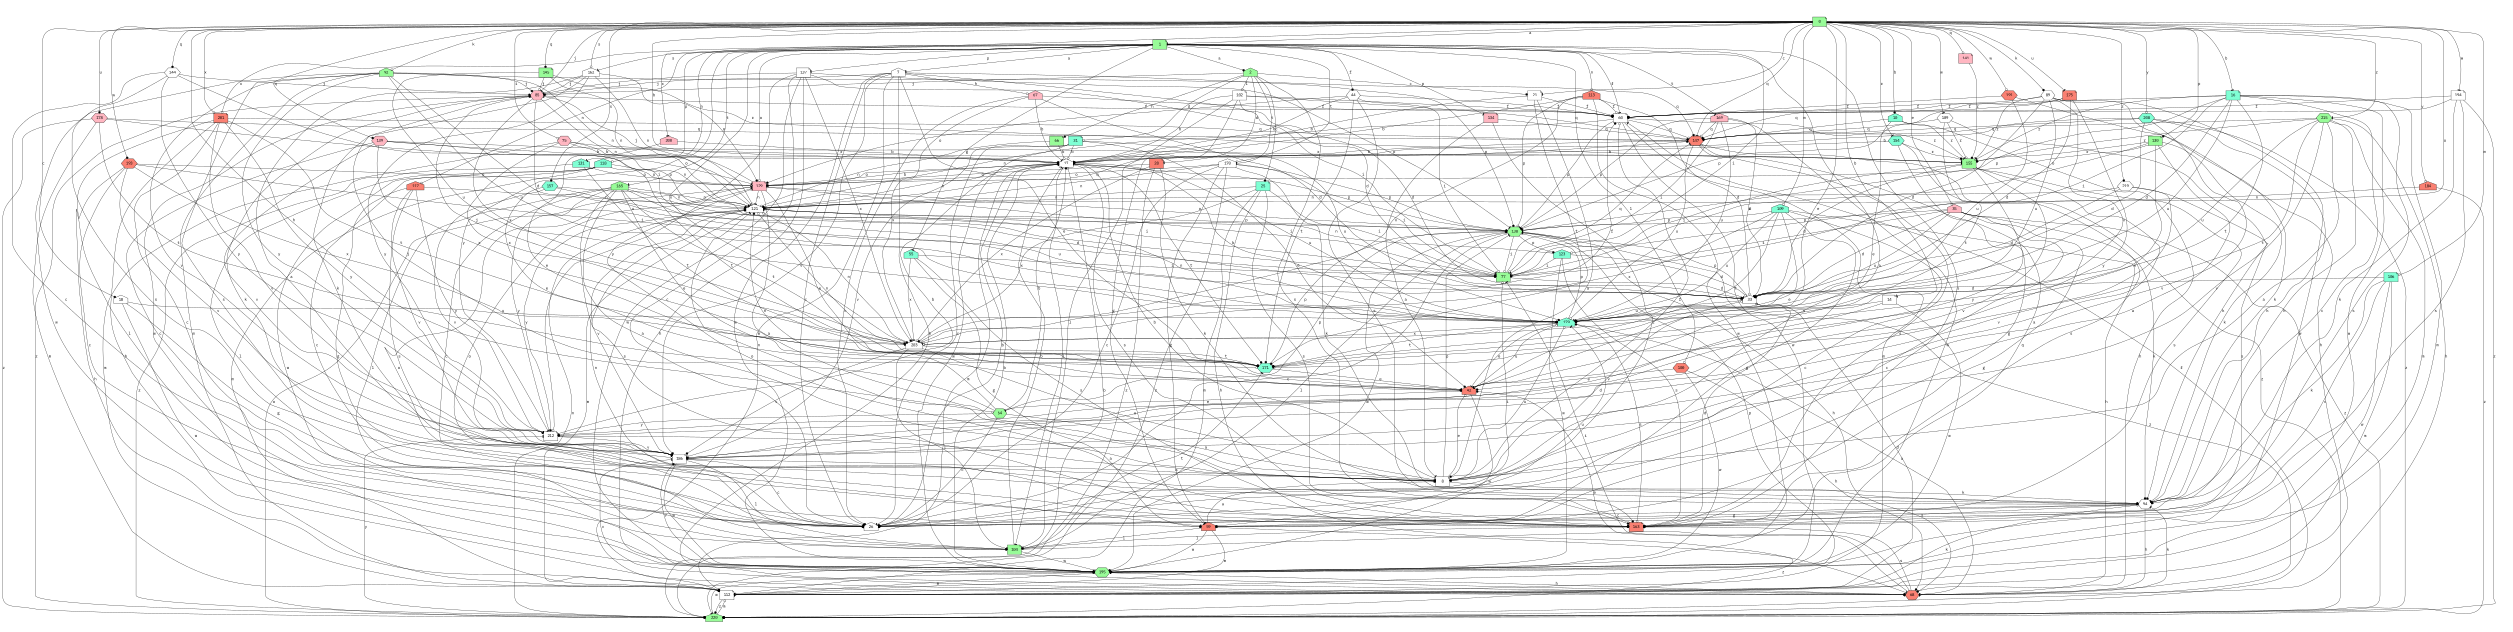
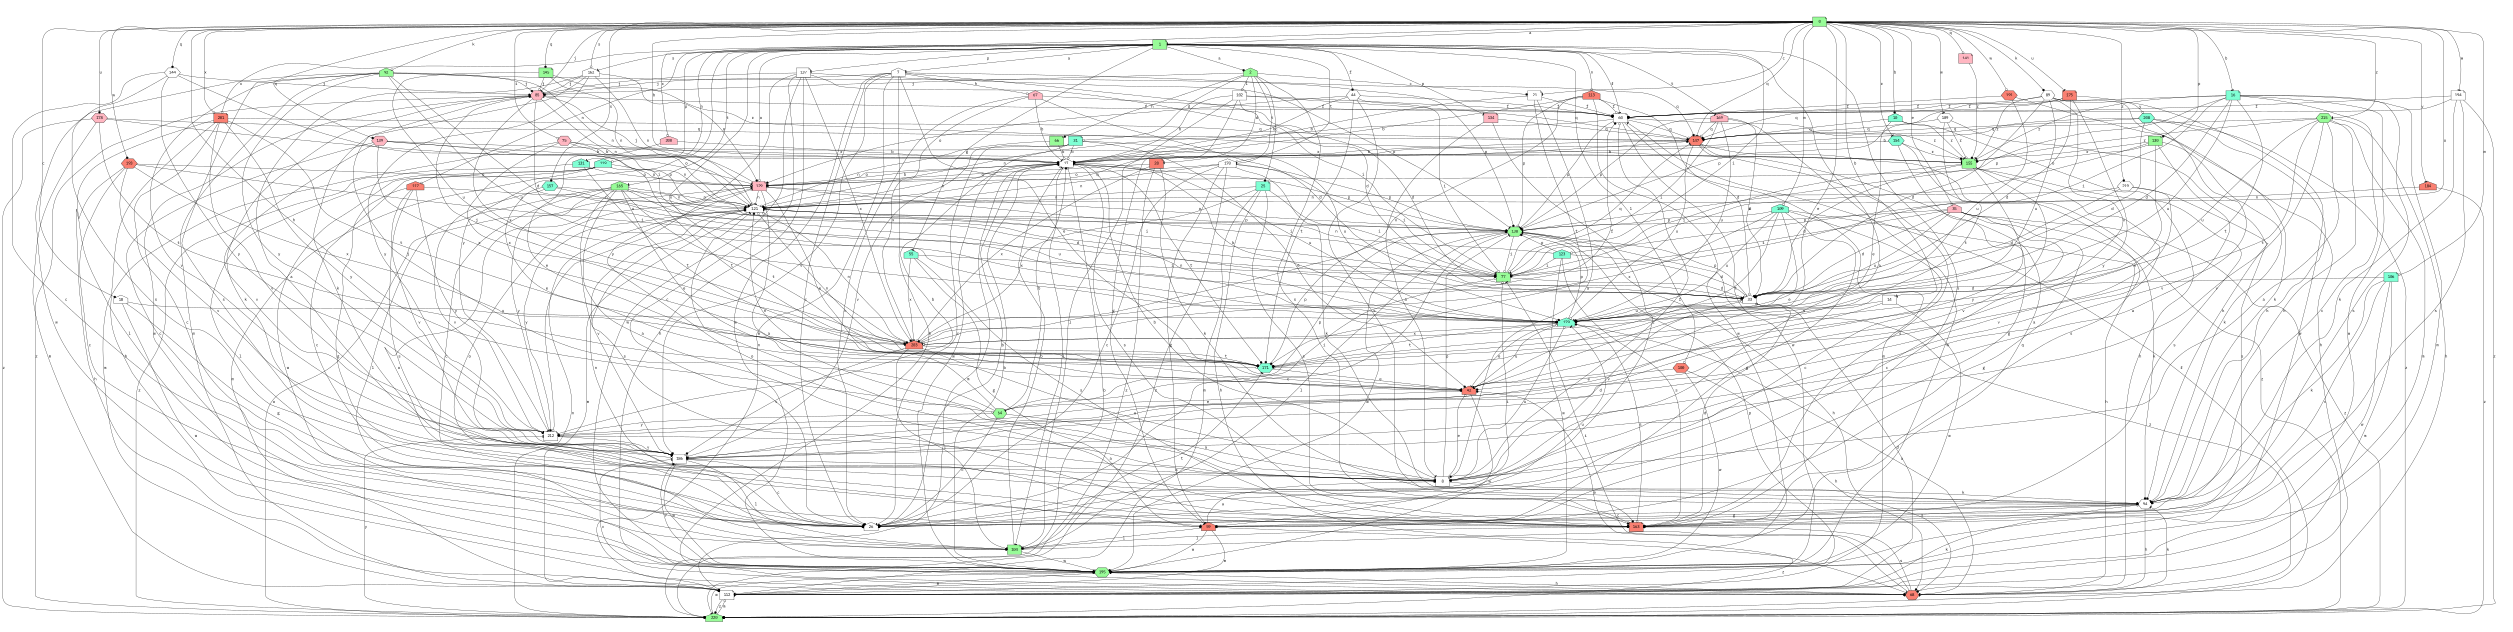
(2023, 24) -> (2099, 98)
(2230, 30) -> (2230, 30)
(1198, 38) -> (1198, 38)
(603, 163) -> (603, 163)
(1535, 246) -> (1539, 244)
(914, 345) -> (914, 345)
none -> (1235, 380)
